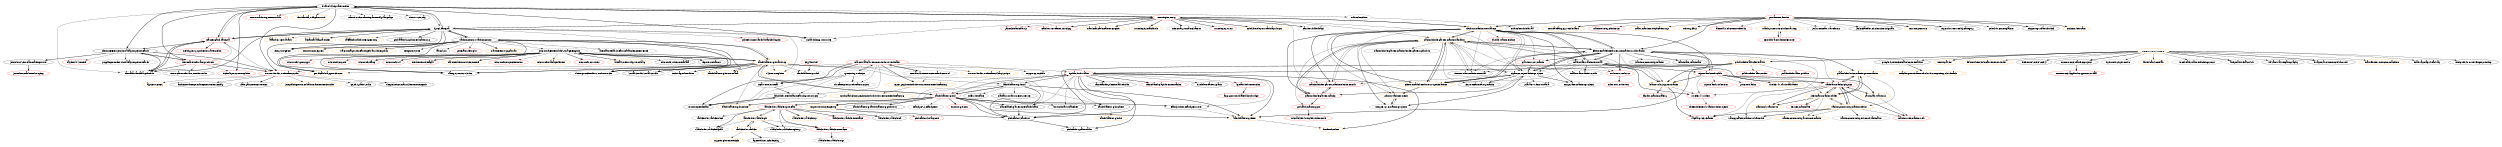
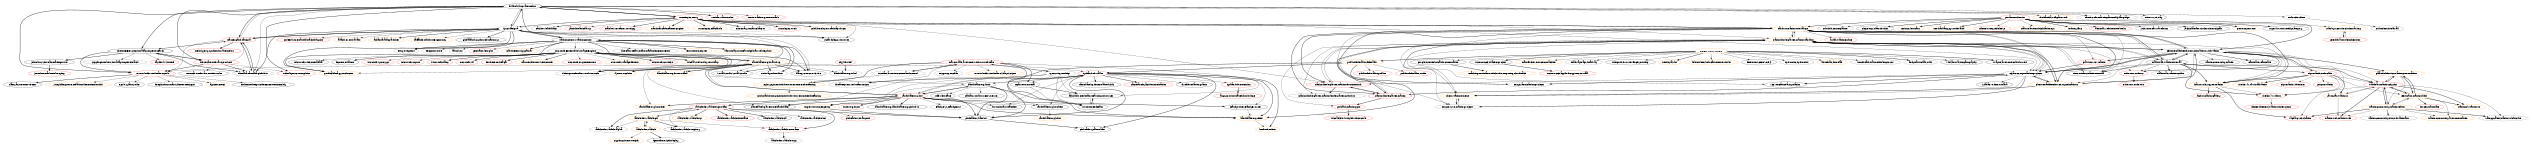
none -> (722, 17)
(634, 41) -> (708, 42)
none -> (1333, 90)
none -> (1753, 94)
